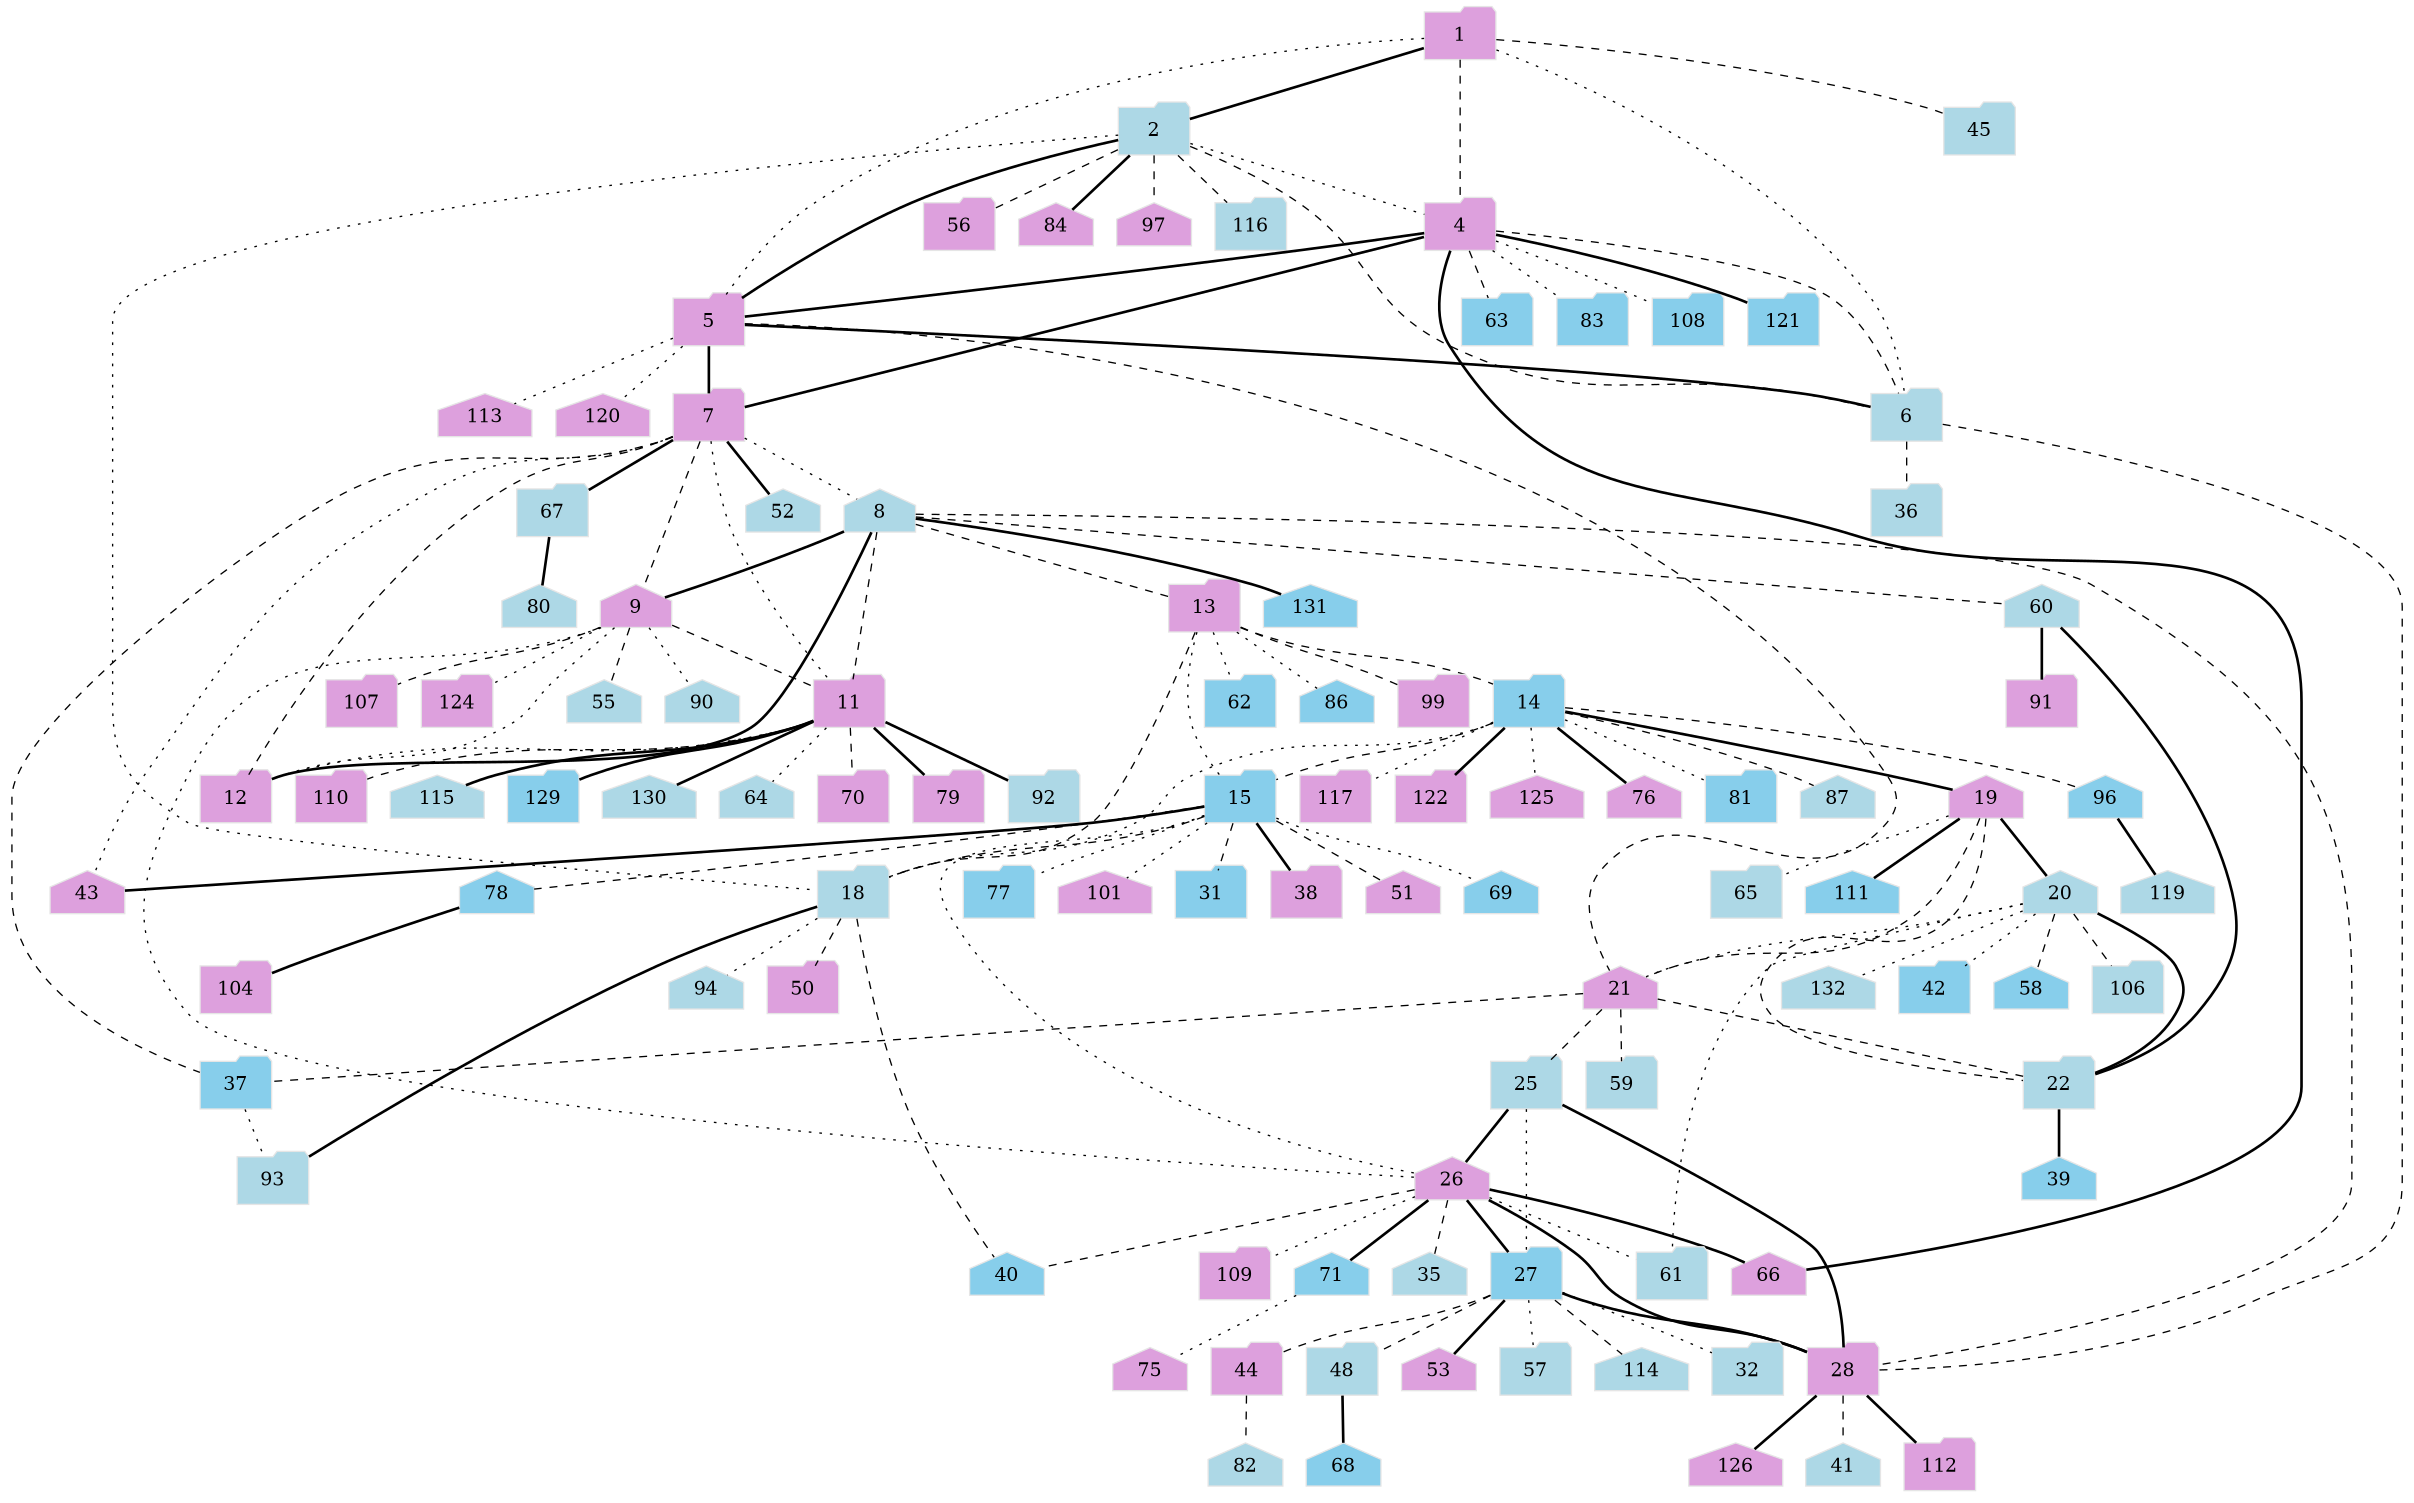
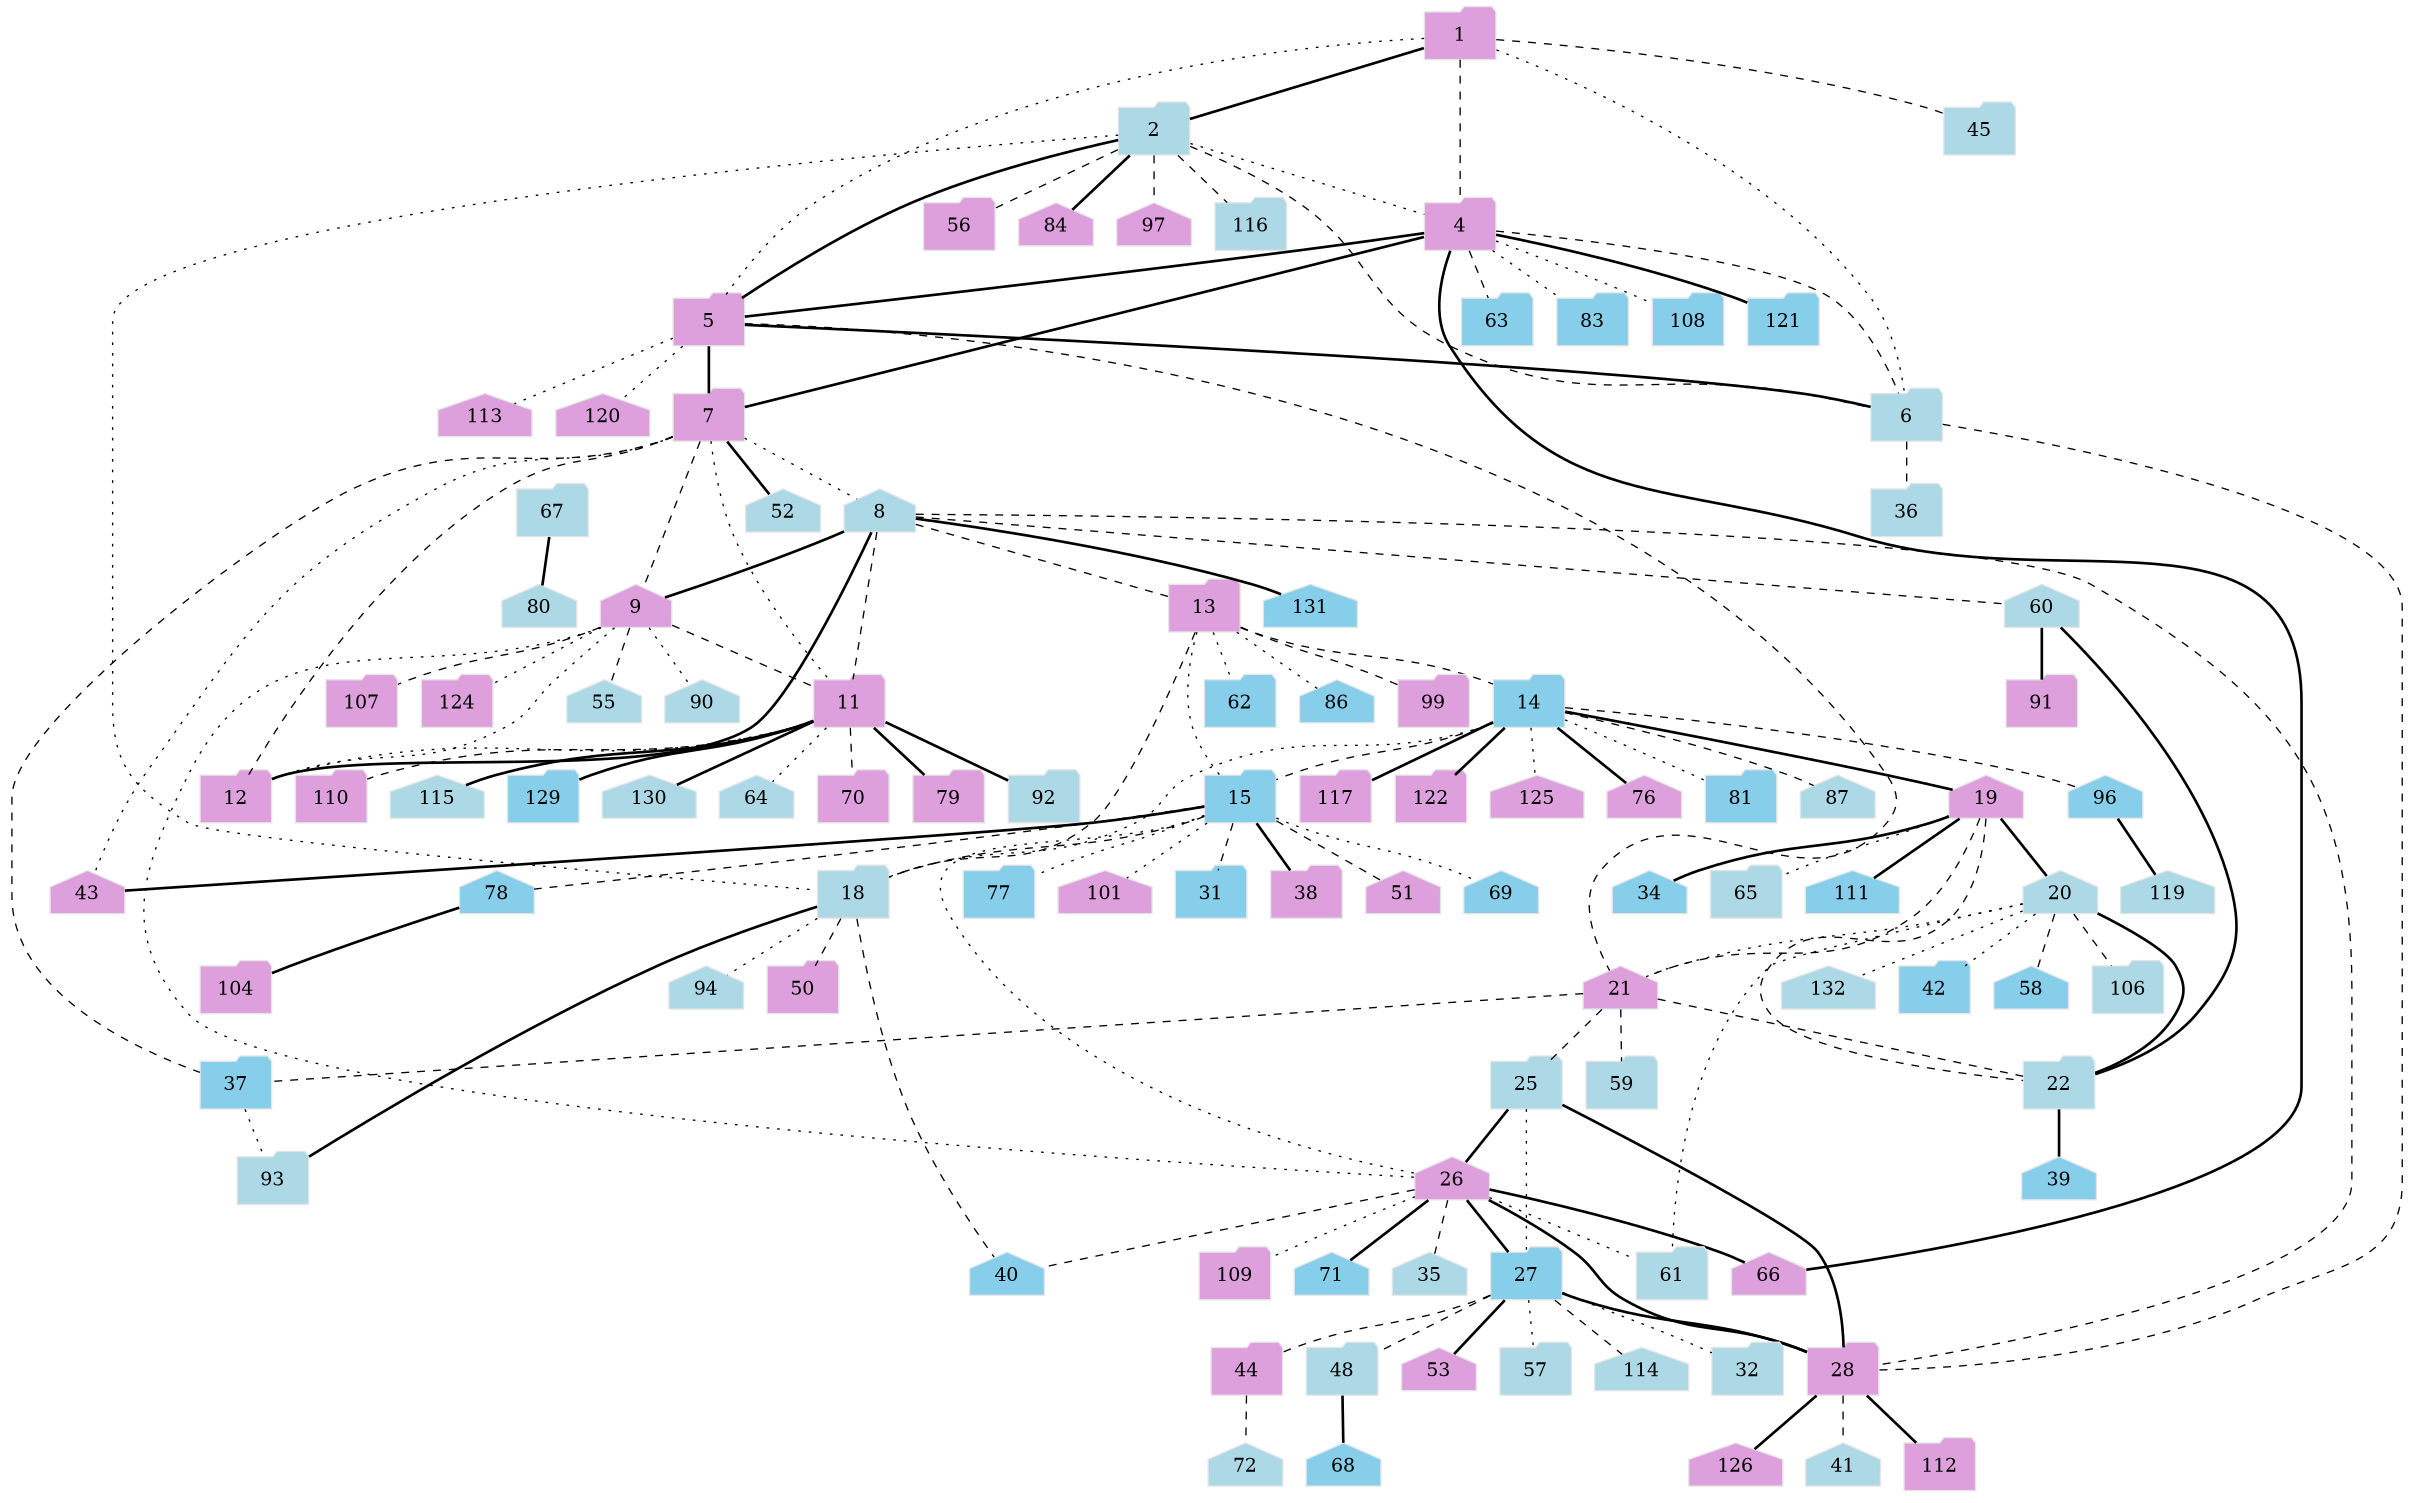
(631, 465) -> none
(1433, 751) -> (1433, 751)
none -> (1650, 894)
(1150, 1371) -> none
(1246, 1467) -> (1246, 1467)
